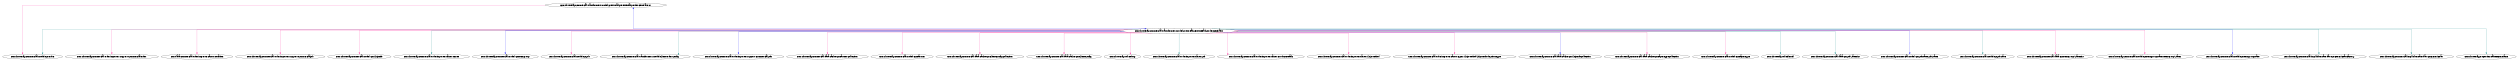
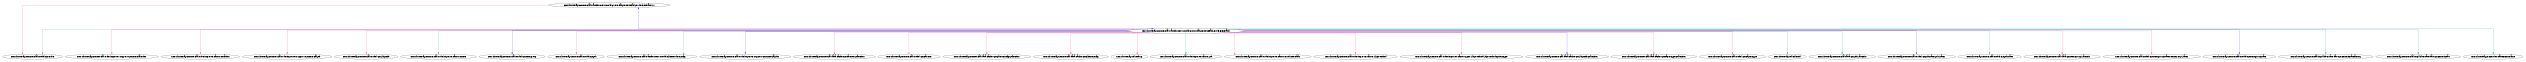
(197, 57) -> (200, 57)
